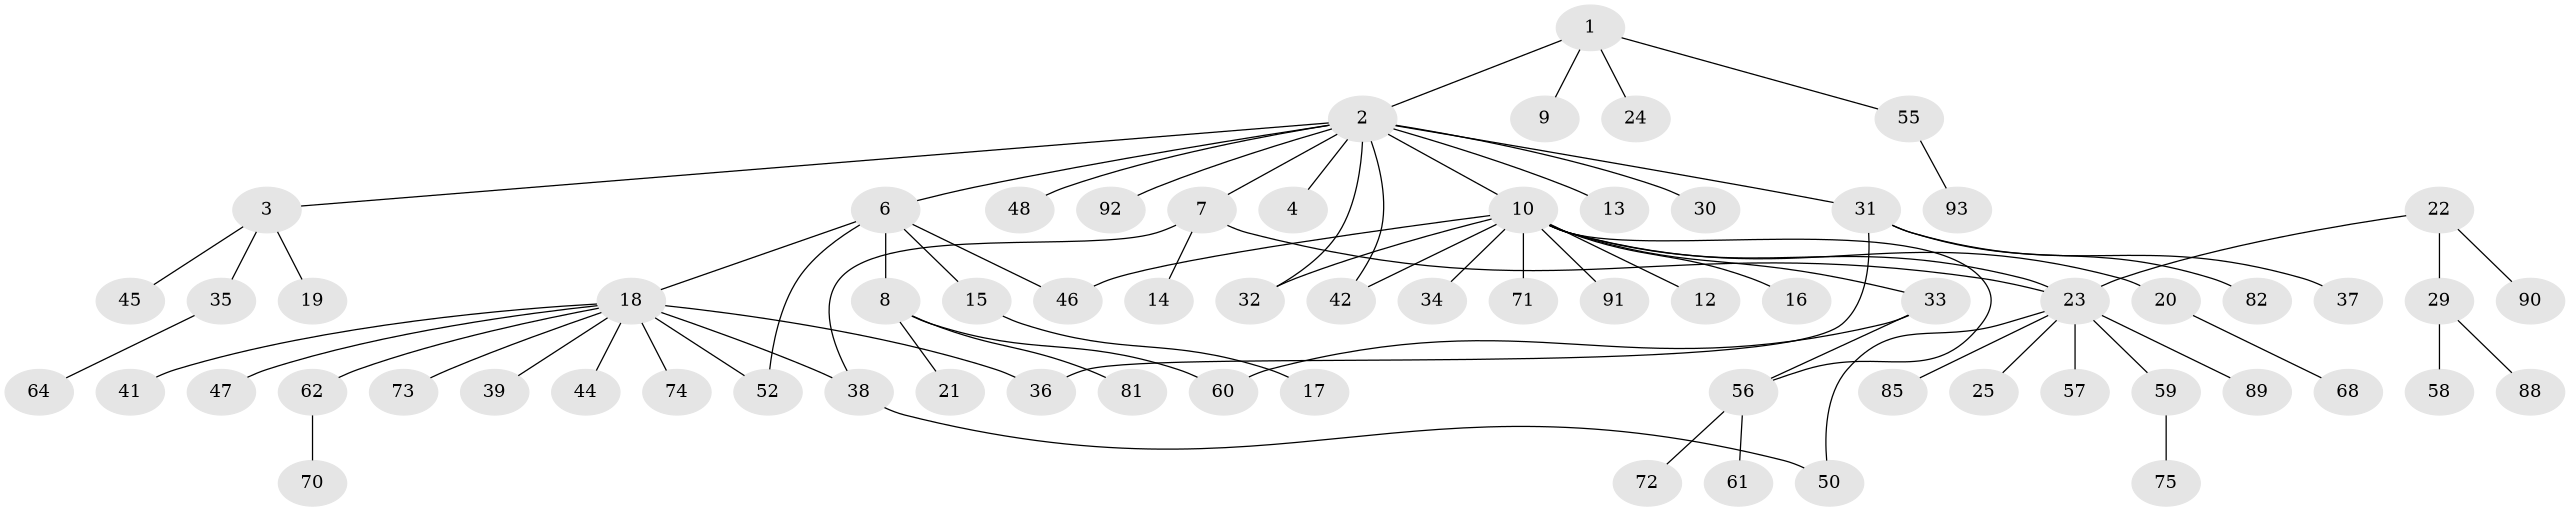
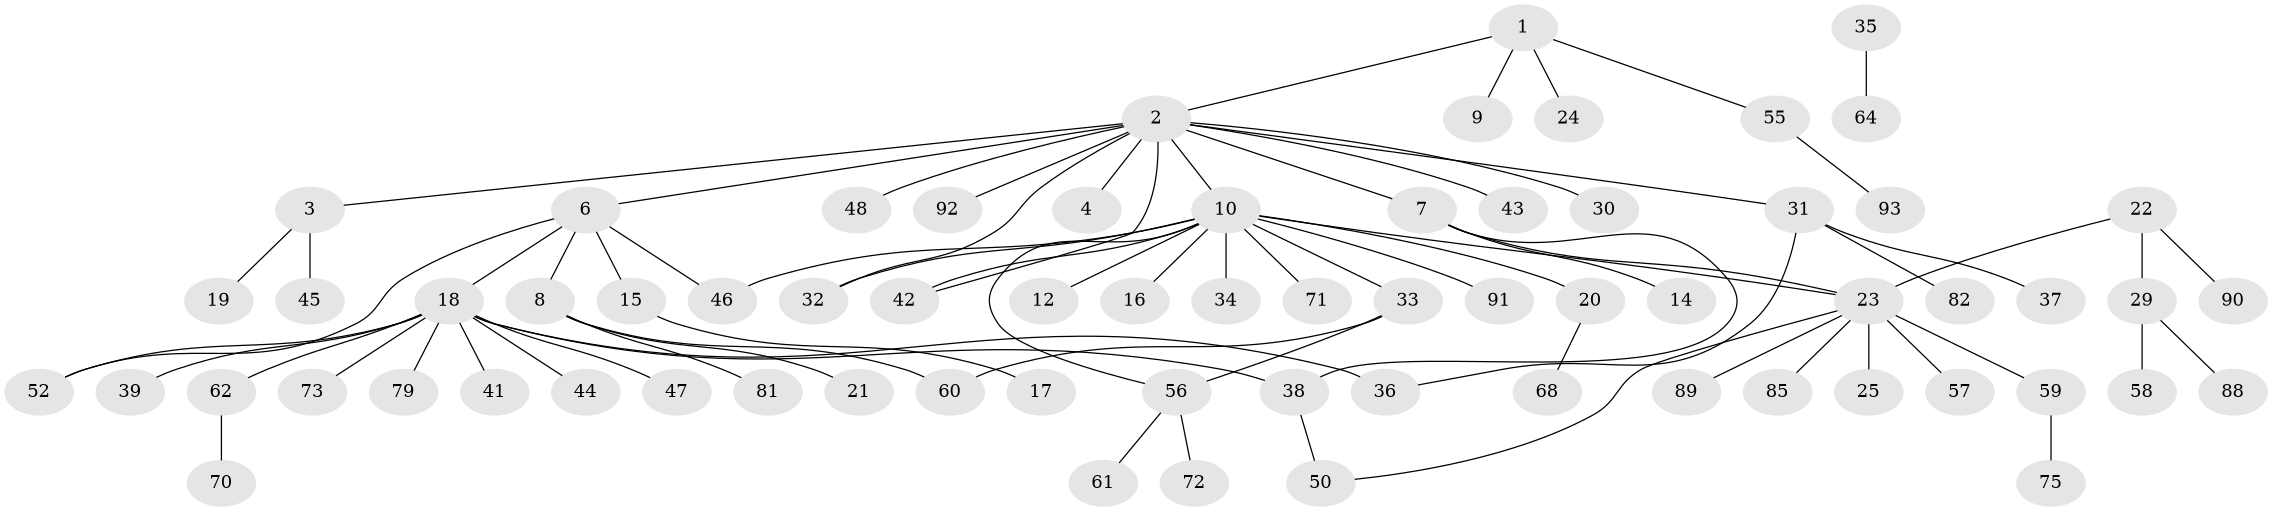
(1614, 210) -> (1513, 210)
(244, 256) -> none
(677, 392) -> (404, 392)
